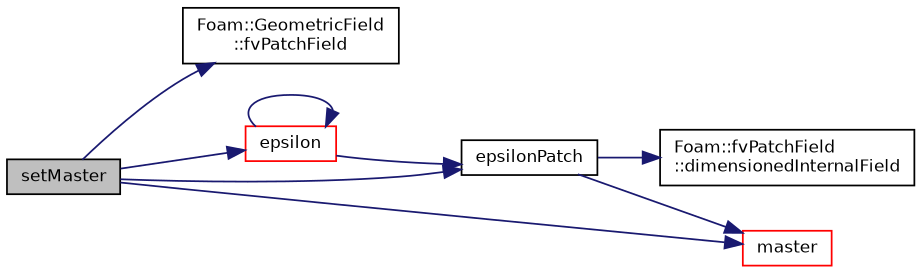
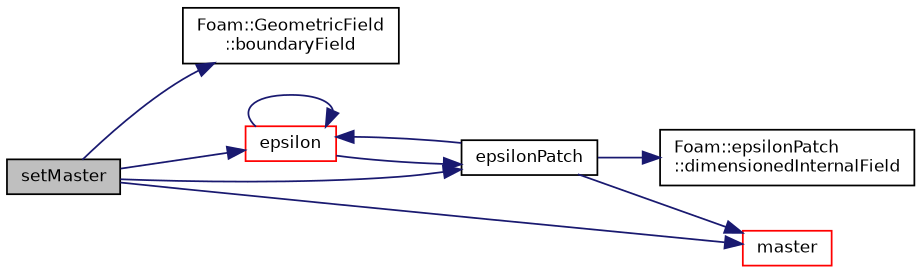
(291, 36) -> (291, 36)
none -> (407, 139)
(787, 158) -> (787, 158)
